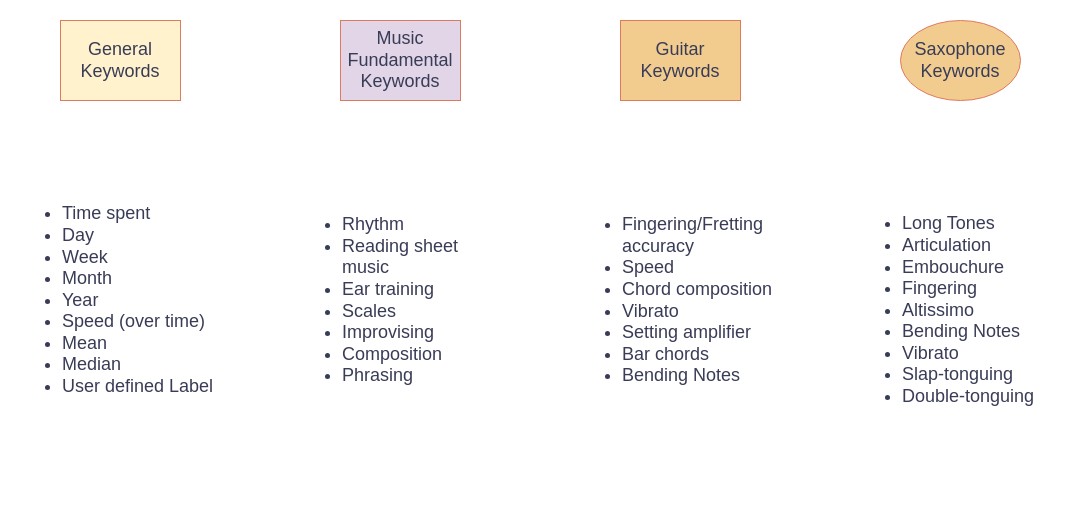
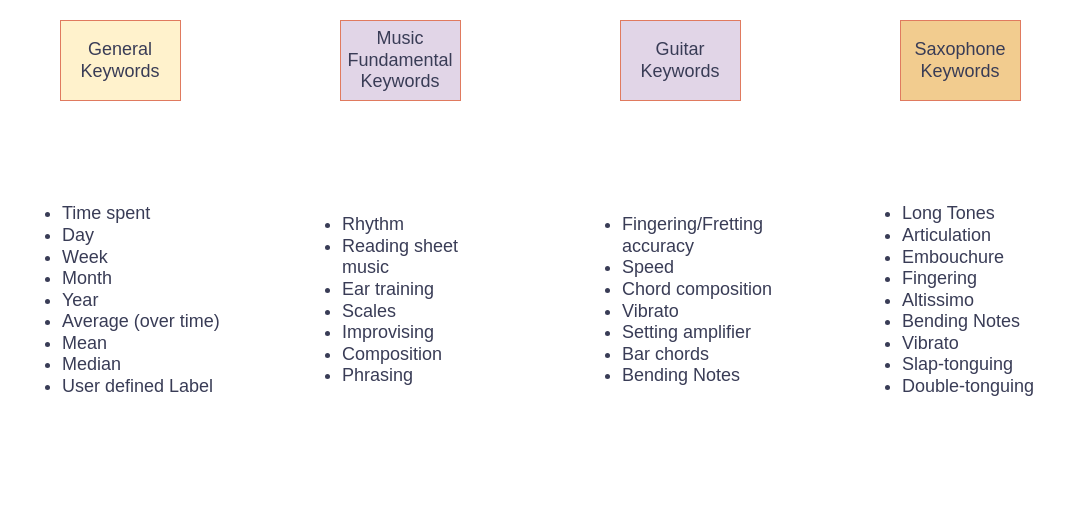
(681, 61) -> (681, 61)
(961, 61) -> (961, 61)
(104, 301) -> (111, 301)
(961, 311) -> (961, 301)
